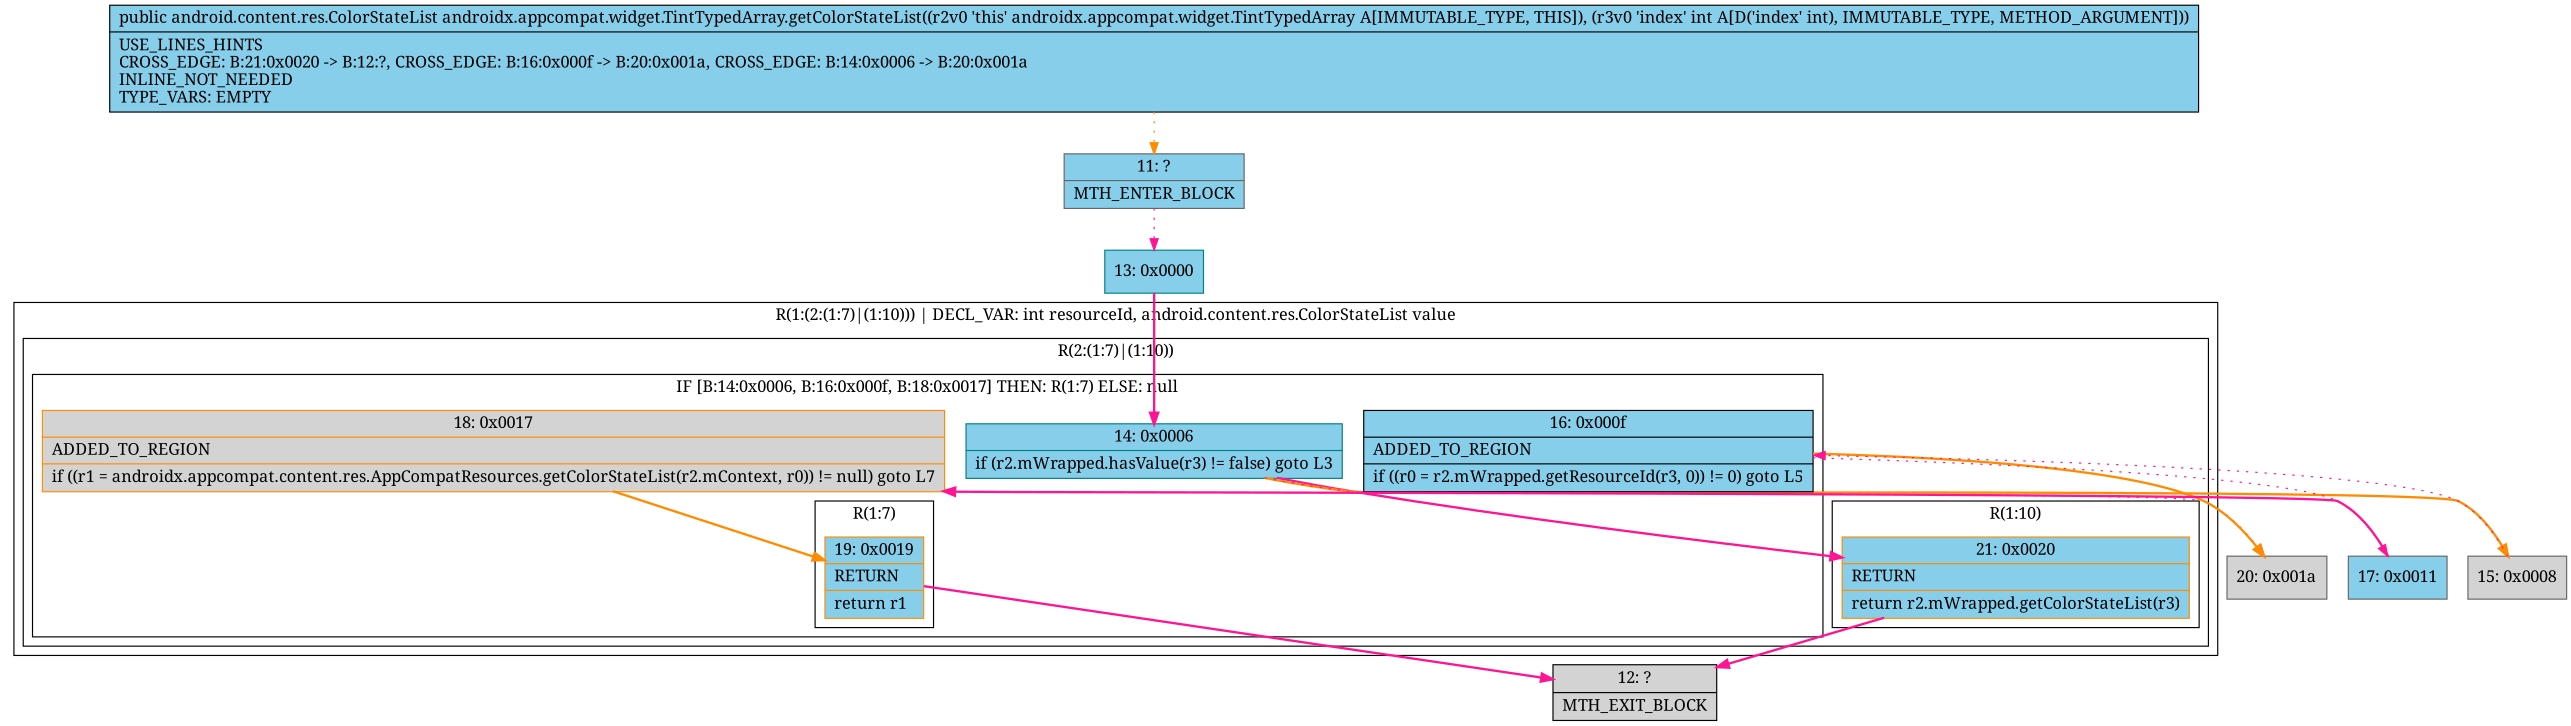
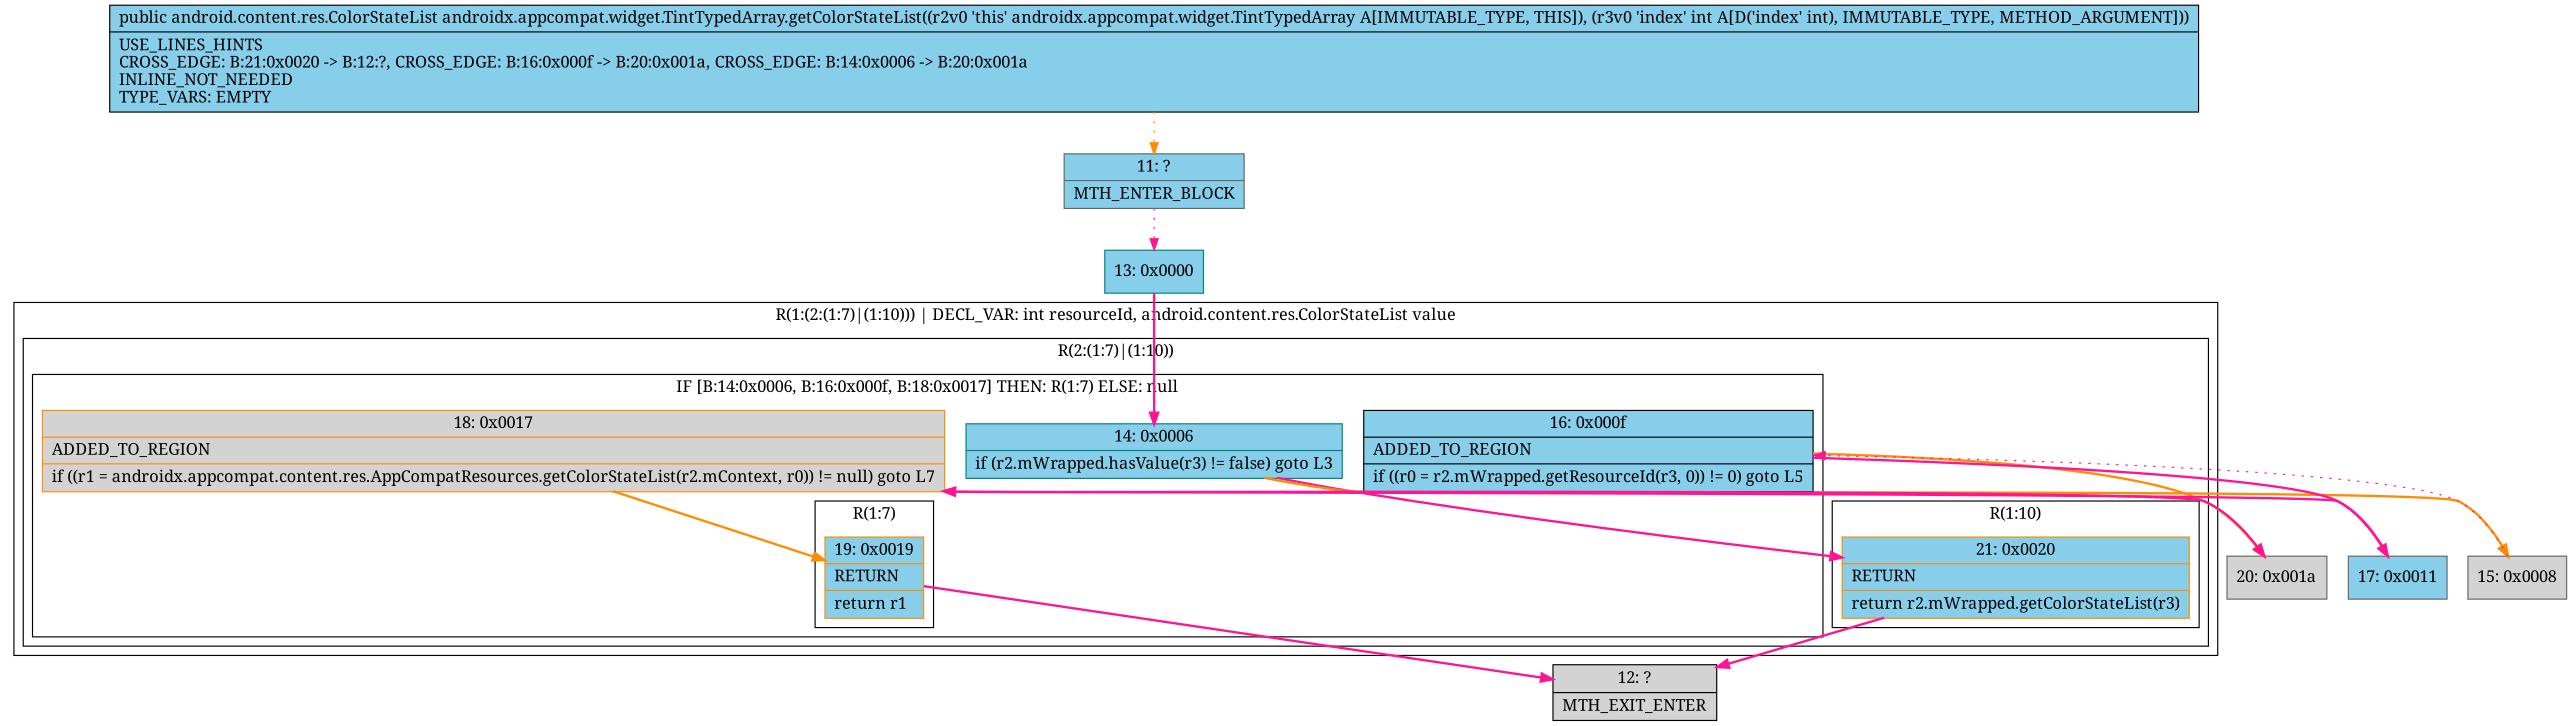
(2138, 473) -> (2138, 473)
none -> (1610, 492)
(1769, 494) -> (1769, 494)
(1635, 706) -> (1634, 706)
